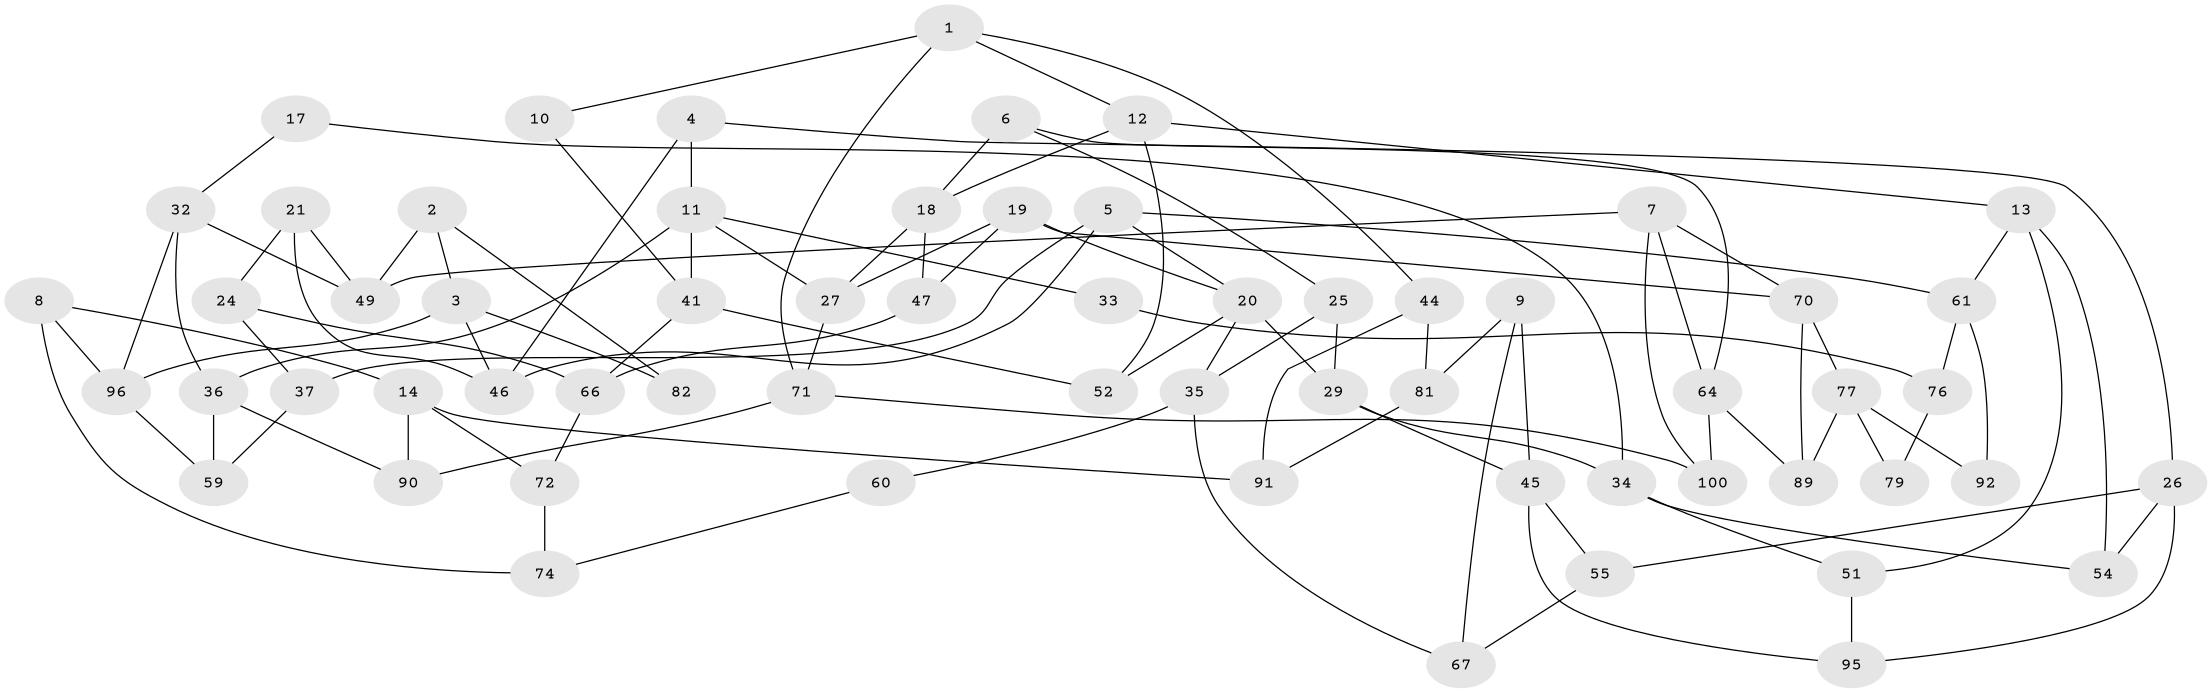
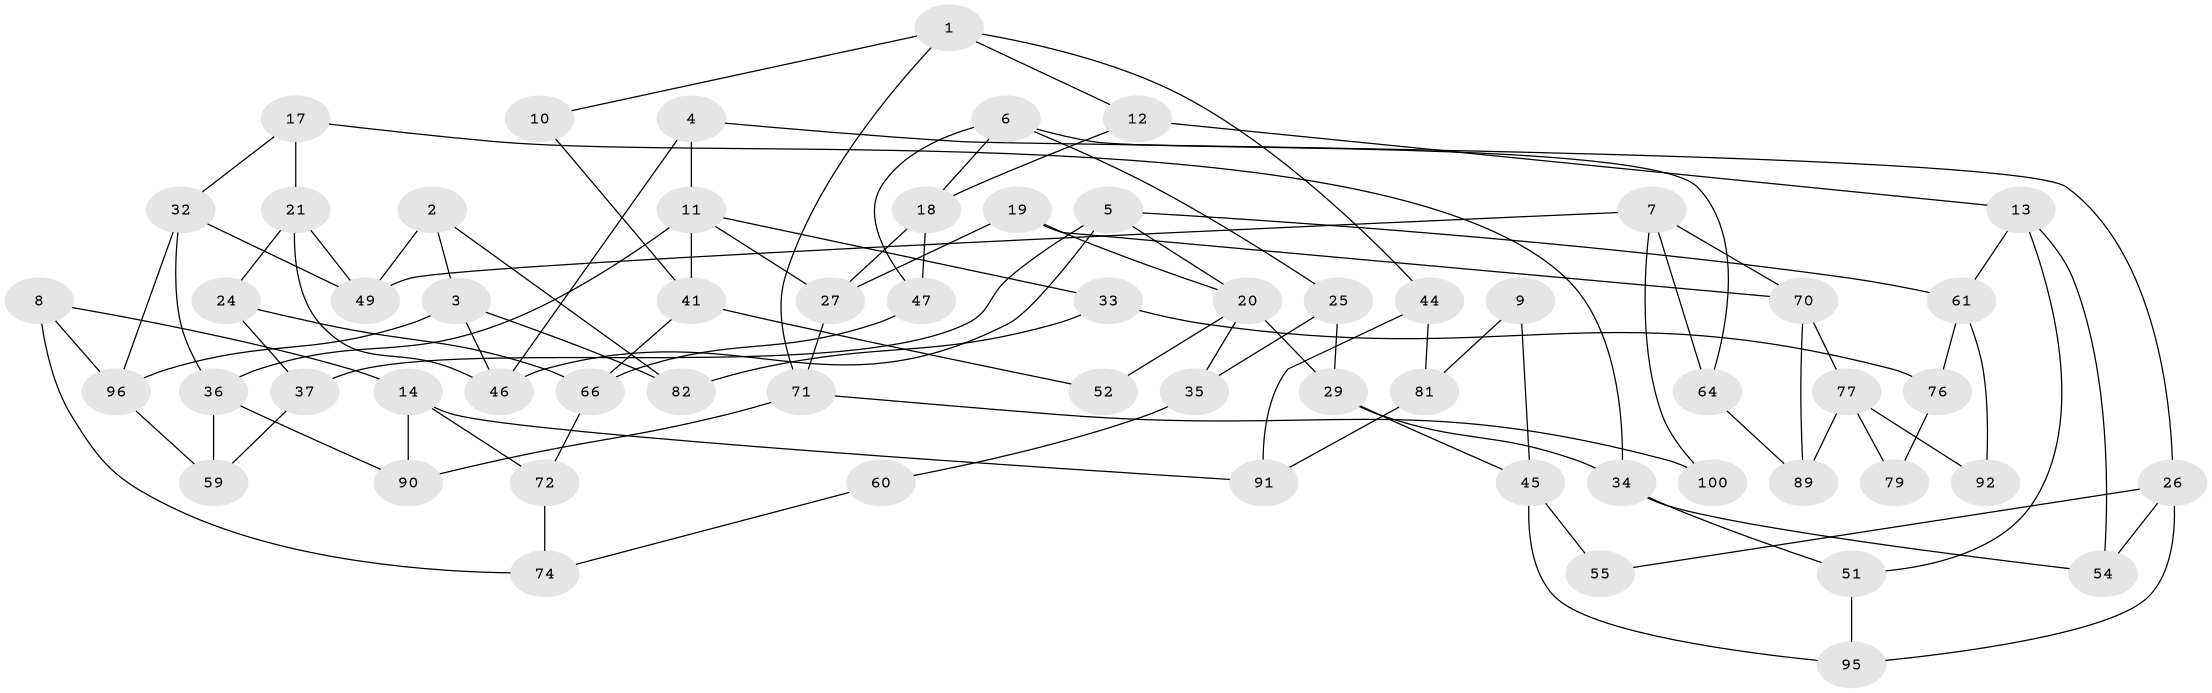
none -> (296, 164)
(969, 255) -> (884, 183)
(1163, 261) -> none
none -> (897, 350)
(1710, 437) -> none
(1461, 665) -> none
